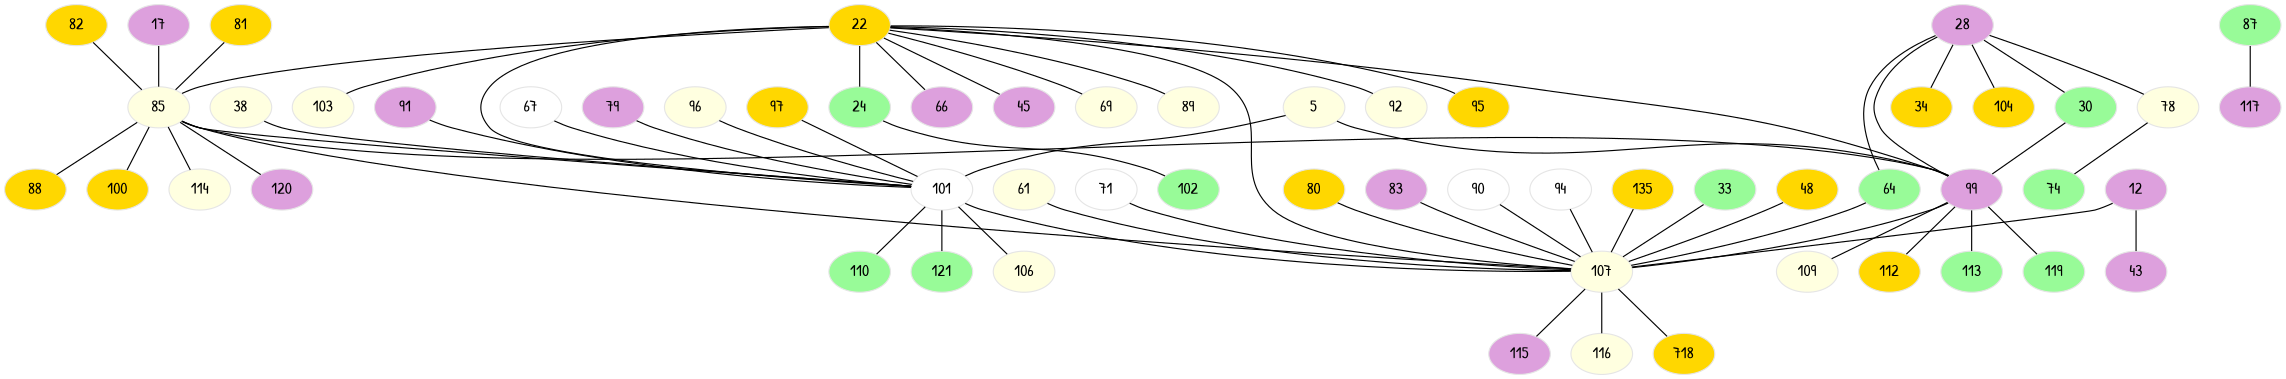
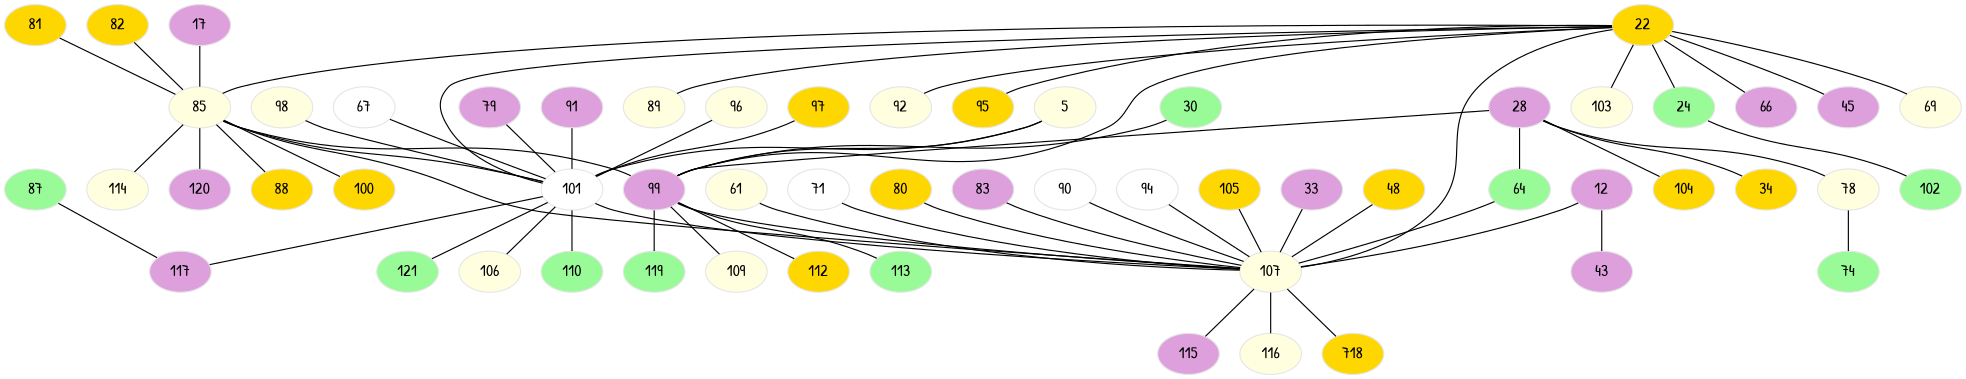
(2024, 66) -> none
(241, 107) -> (282, 107)
(1643, 190) -> (1230, 190)
(1725, 190) -> (1312, 190)
none -> (376, 231)
